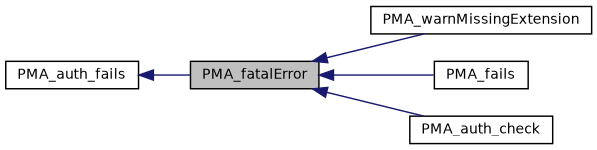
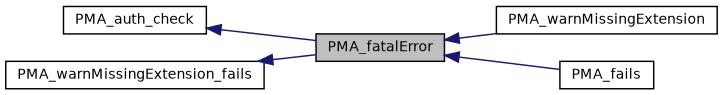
(72, 75) -> (135, 75)
(375, 104) -> (268, 35)
